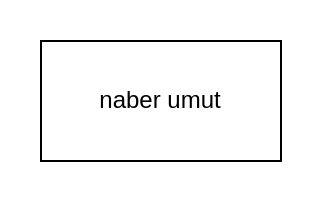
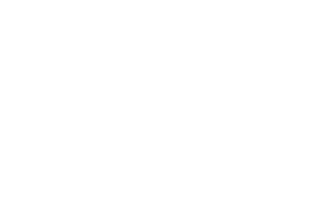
(161, 101) -> none
